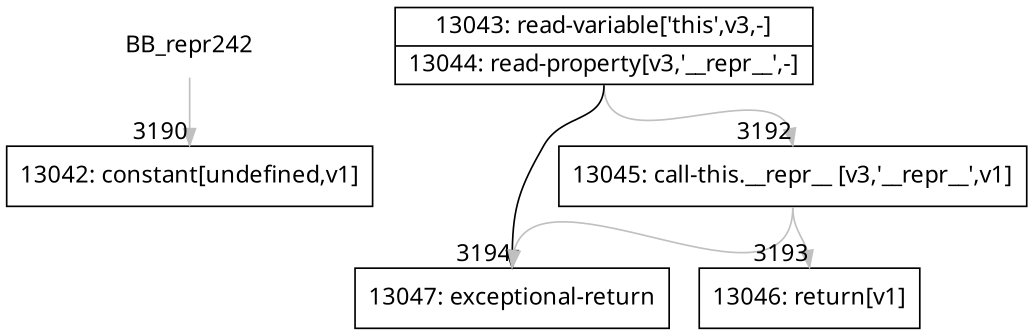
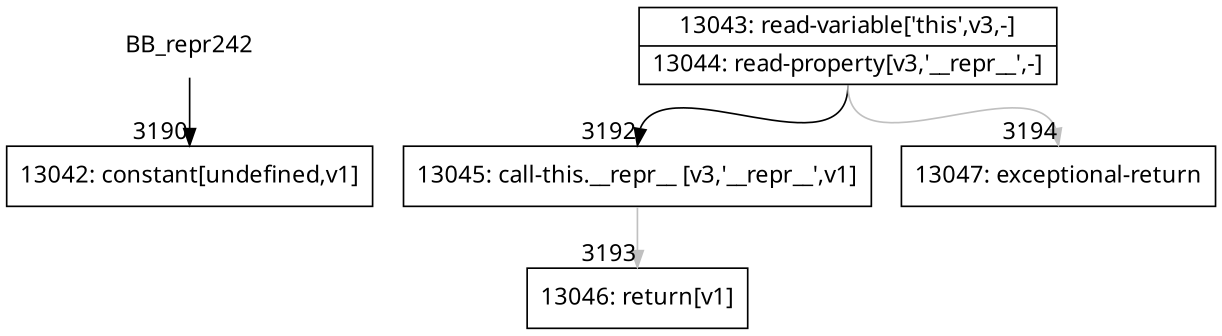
(190, 103) -> (190, 103)
(690, 117) -> (751, 117)
(539, 155) -> (945, 117)
(661, 239) -> none
